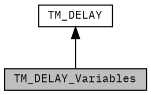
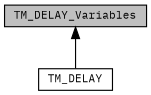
(76, 54) -> (76, 54)
